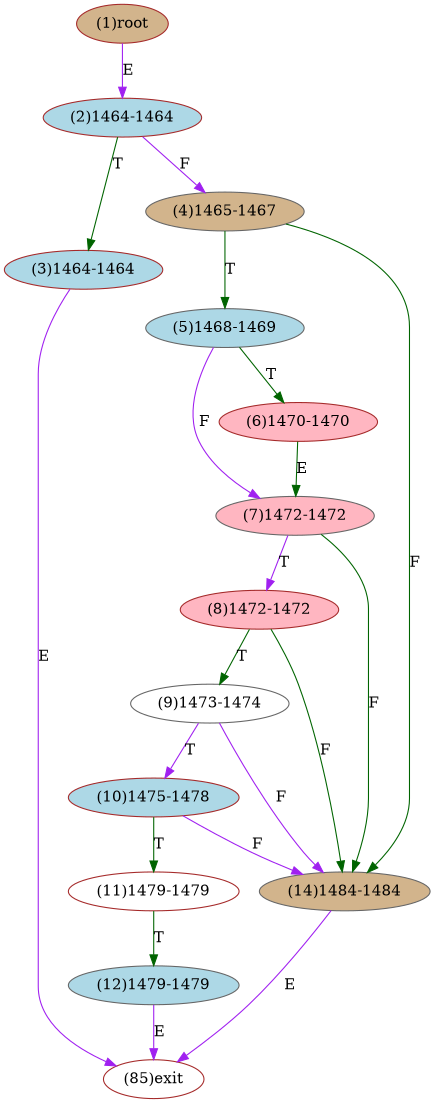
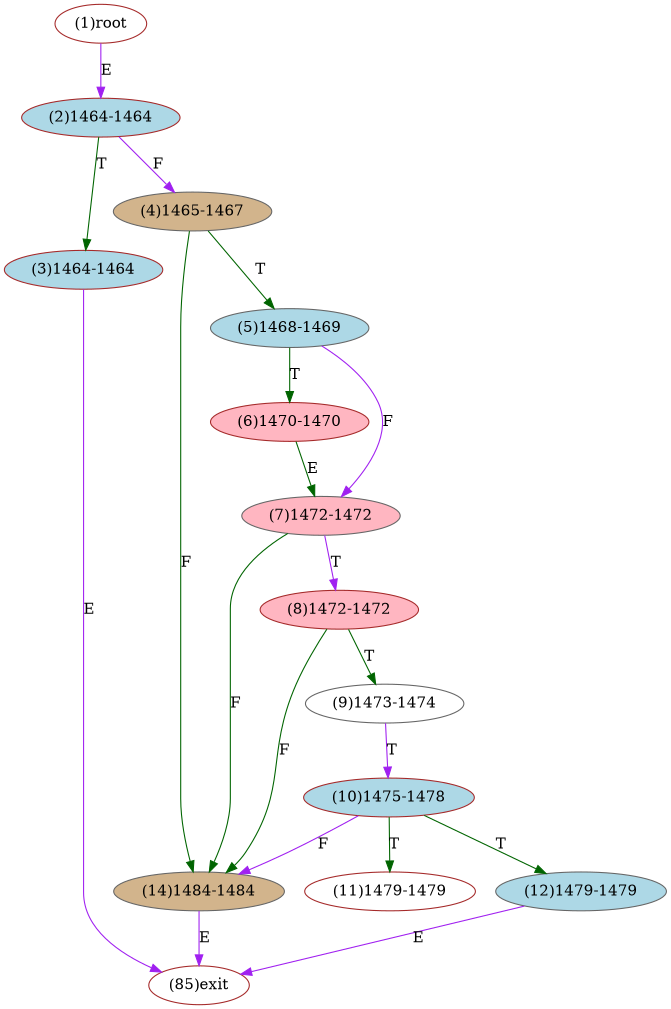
(122, 24) -> (101, 24)
(263, 797) -> none
(154, 933) -> (480, 842)
